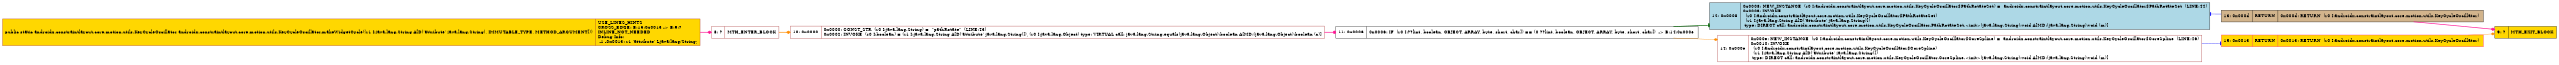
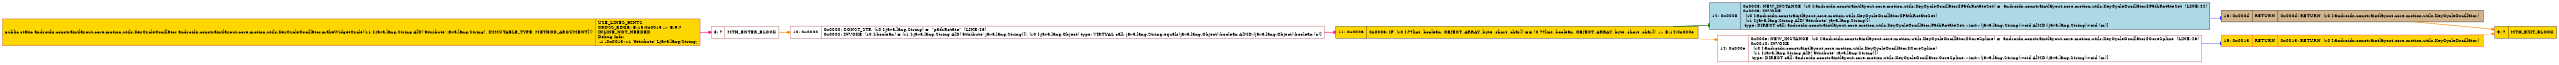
(2216, 14) -> (2215, 18)
(2452, 25) -> (2452, 25)
(1517, 32) -> (1517, 32)
